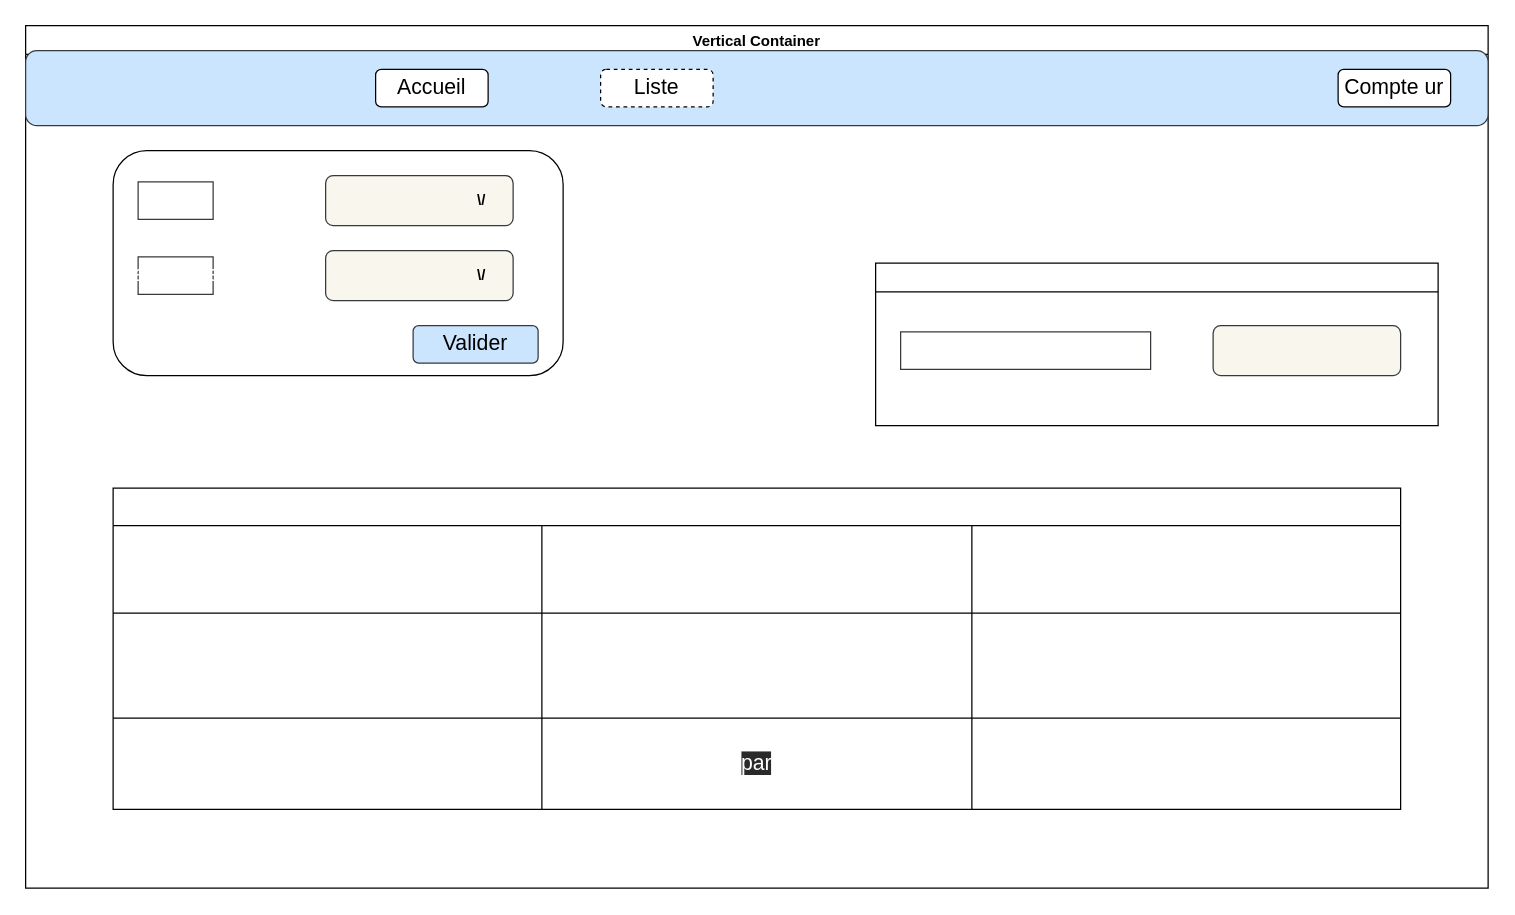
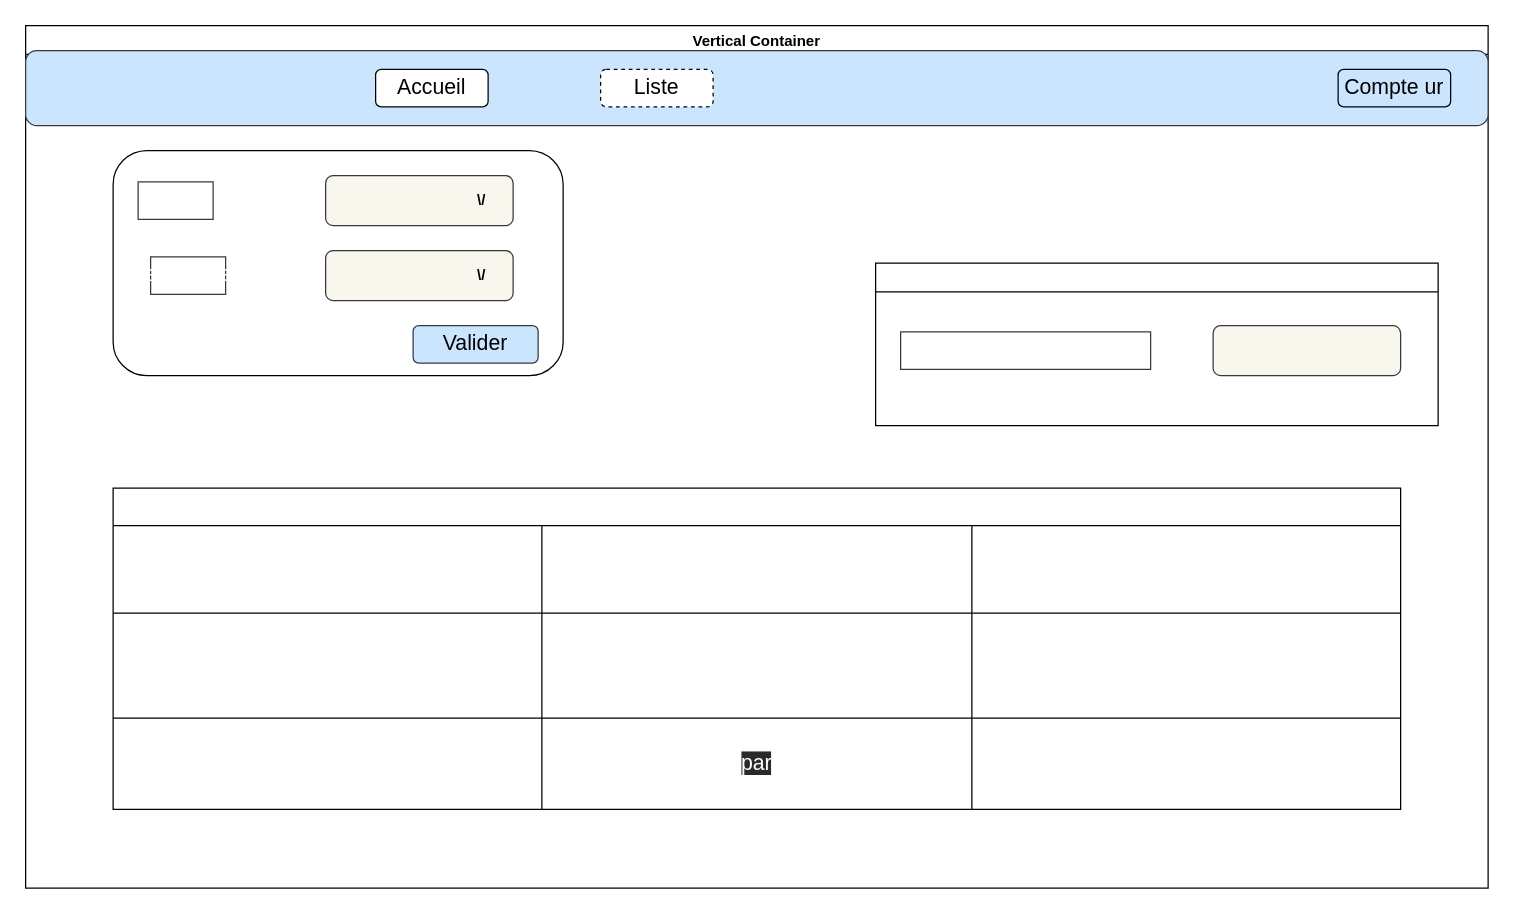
(1394, 88) -> (1394, 88)
(176, 276) -> (188, 276)
